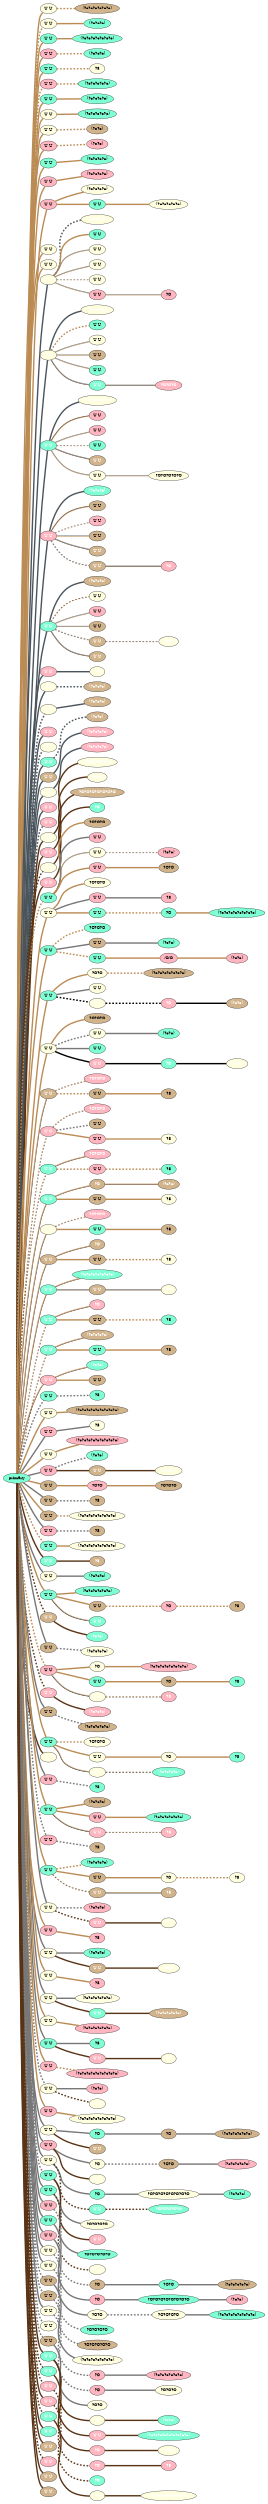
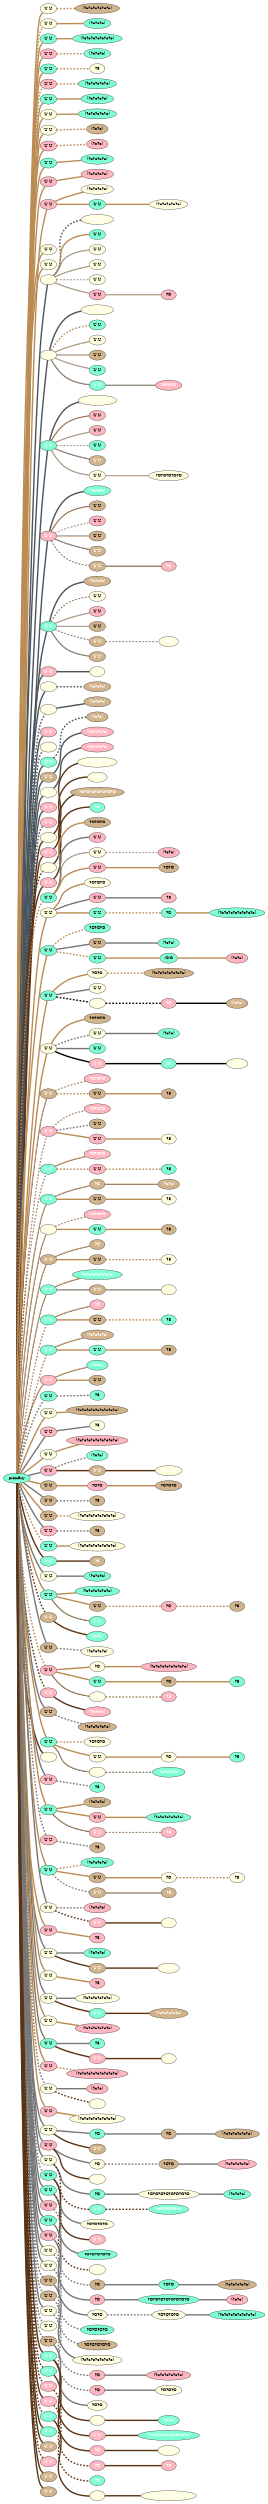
(169, 958) -> (169, 958)
